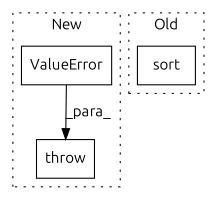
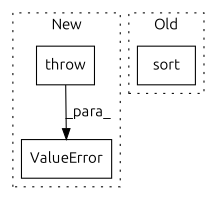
(66, 107) -> (66, 107)
